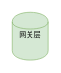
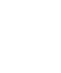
(30, 36) -> none
